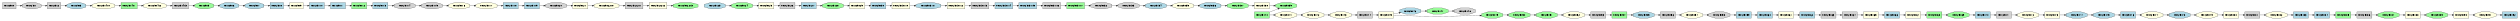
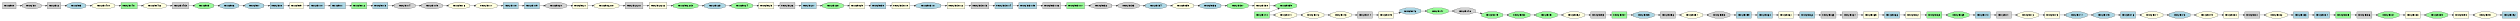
none -> (700, 6)
(1437, 16) -> (1478, 13)
